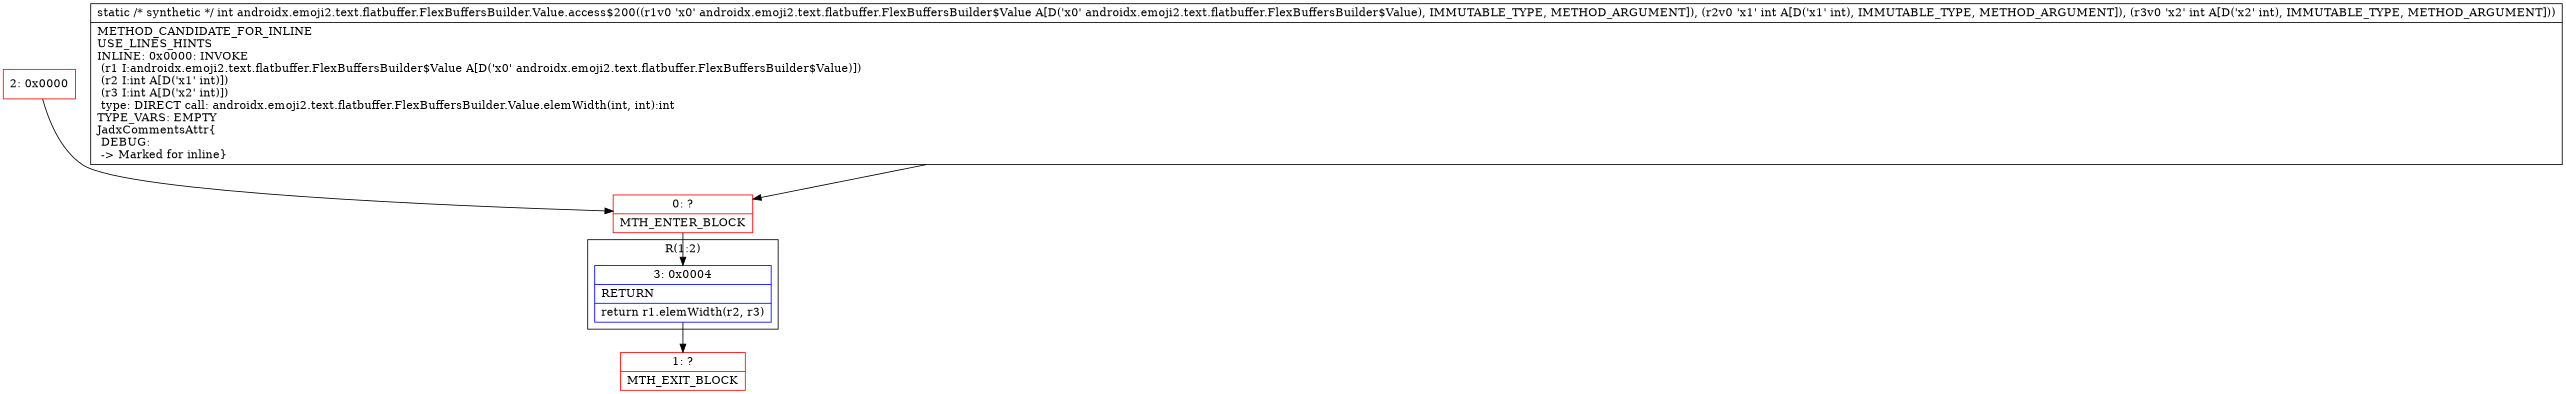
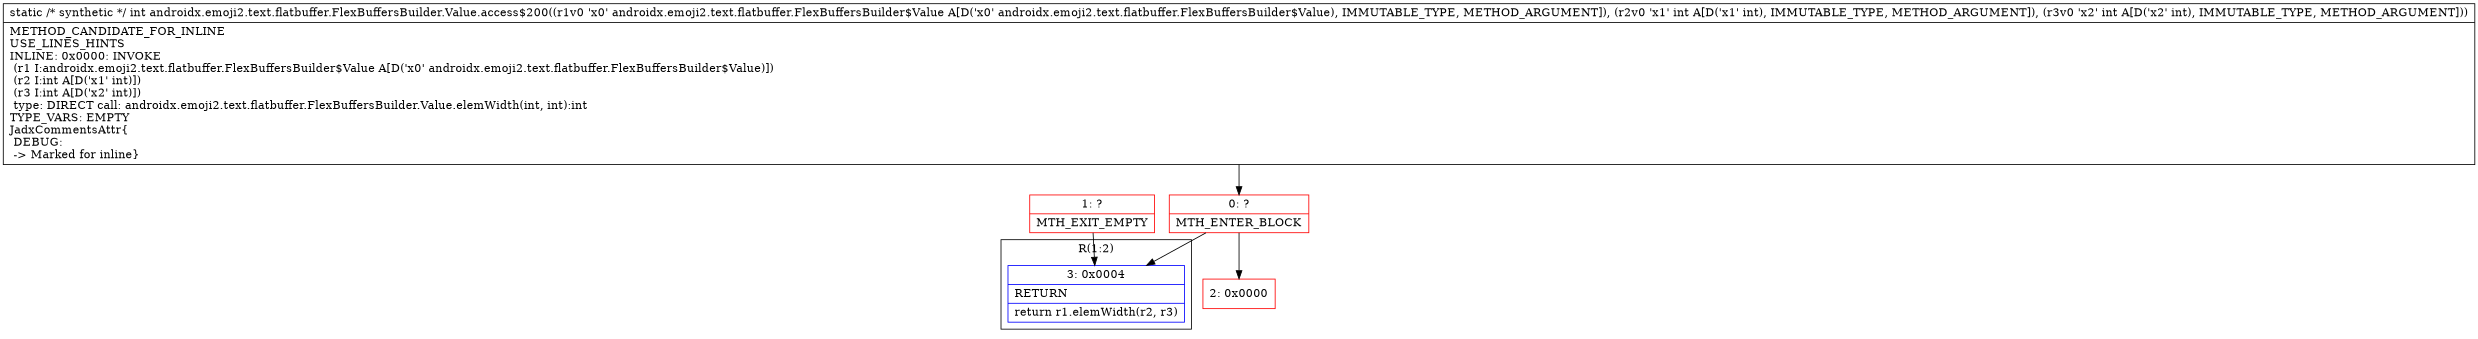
(303, 197) -> (1239, 252)
(683, 334) -> (1094, 245)
(683, 380) -> (1092, 223)
